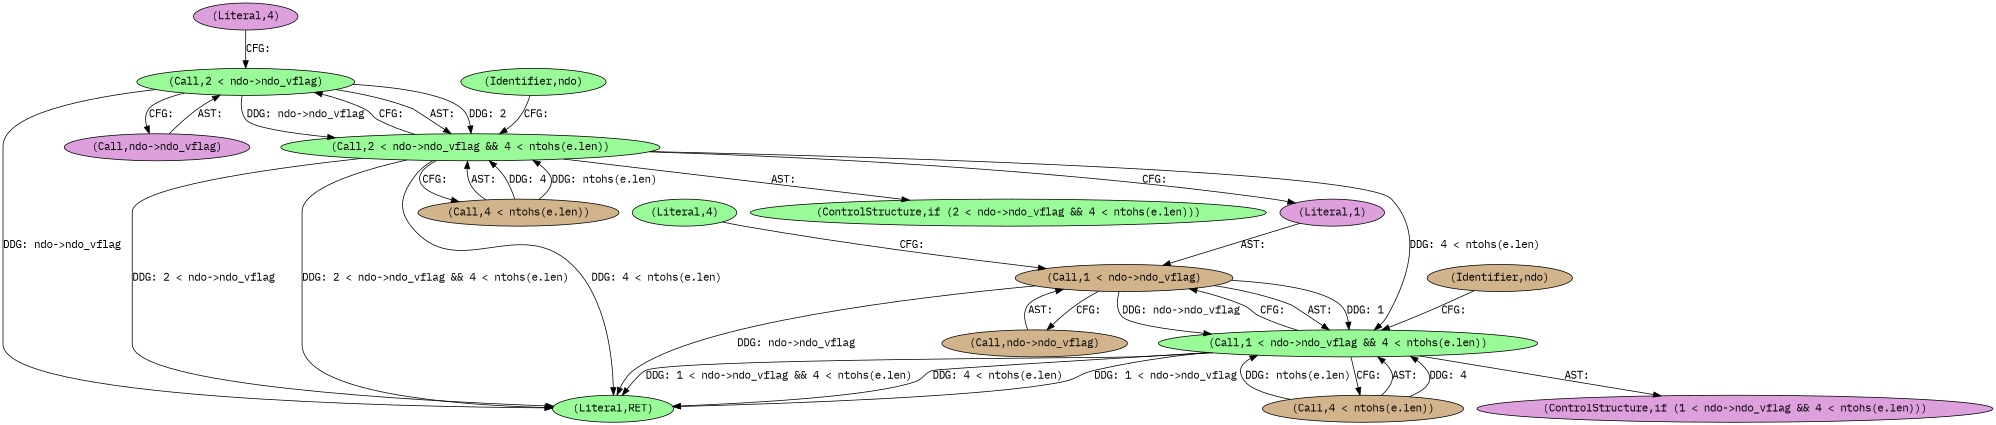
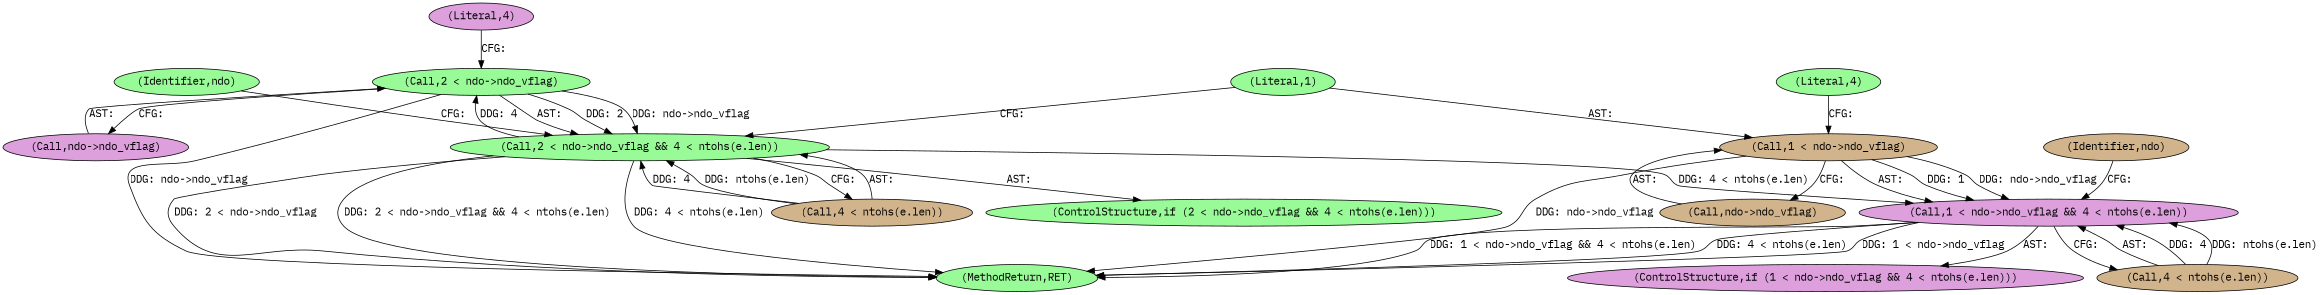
(394, 115) -> (499, 115)
(969, 168) -> (994, 111)
(1332, 213) -> (1283, 82)
(1248, 308) -> none
(1348, 343) -> (2049, 213)
(613, 409) -> (1017, 278)
